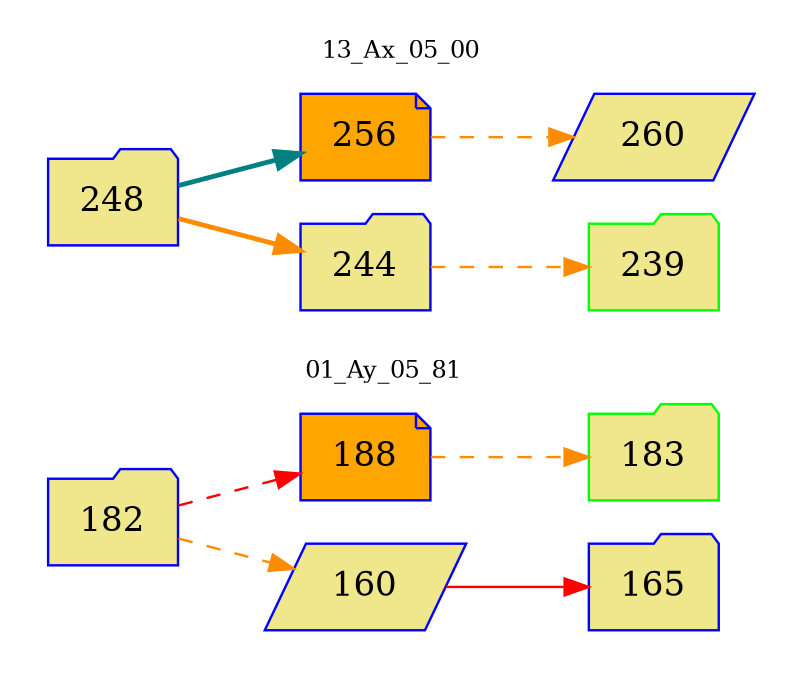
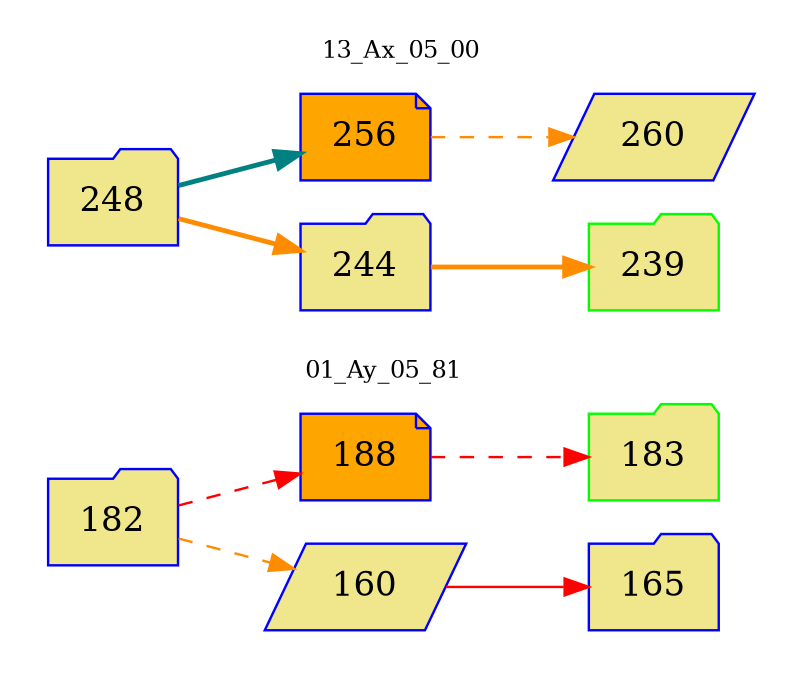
(498, 267) -> (498, 267)
(498, 457) -> (498, 457)
